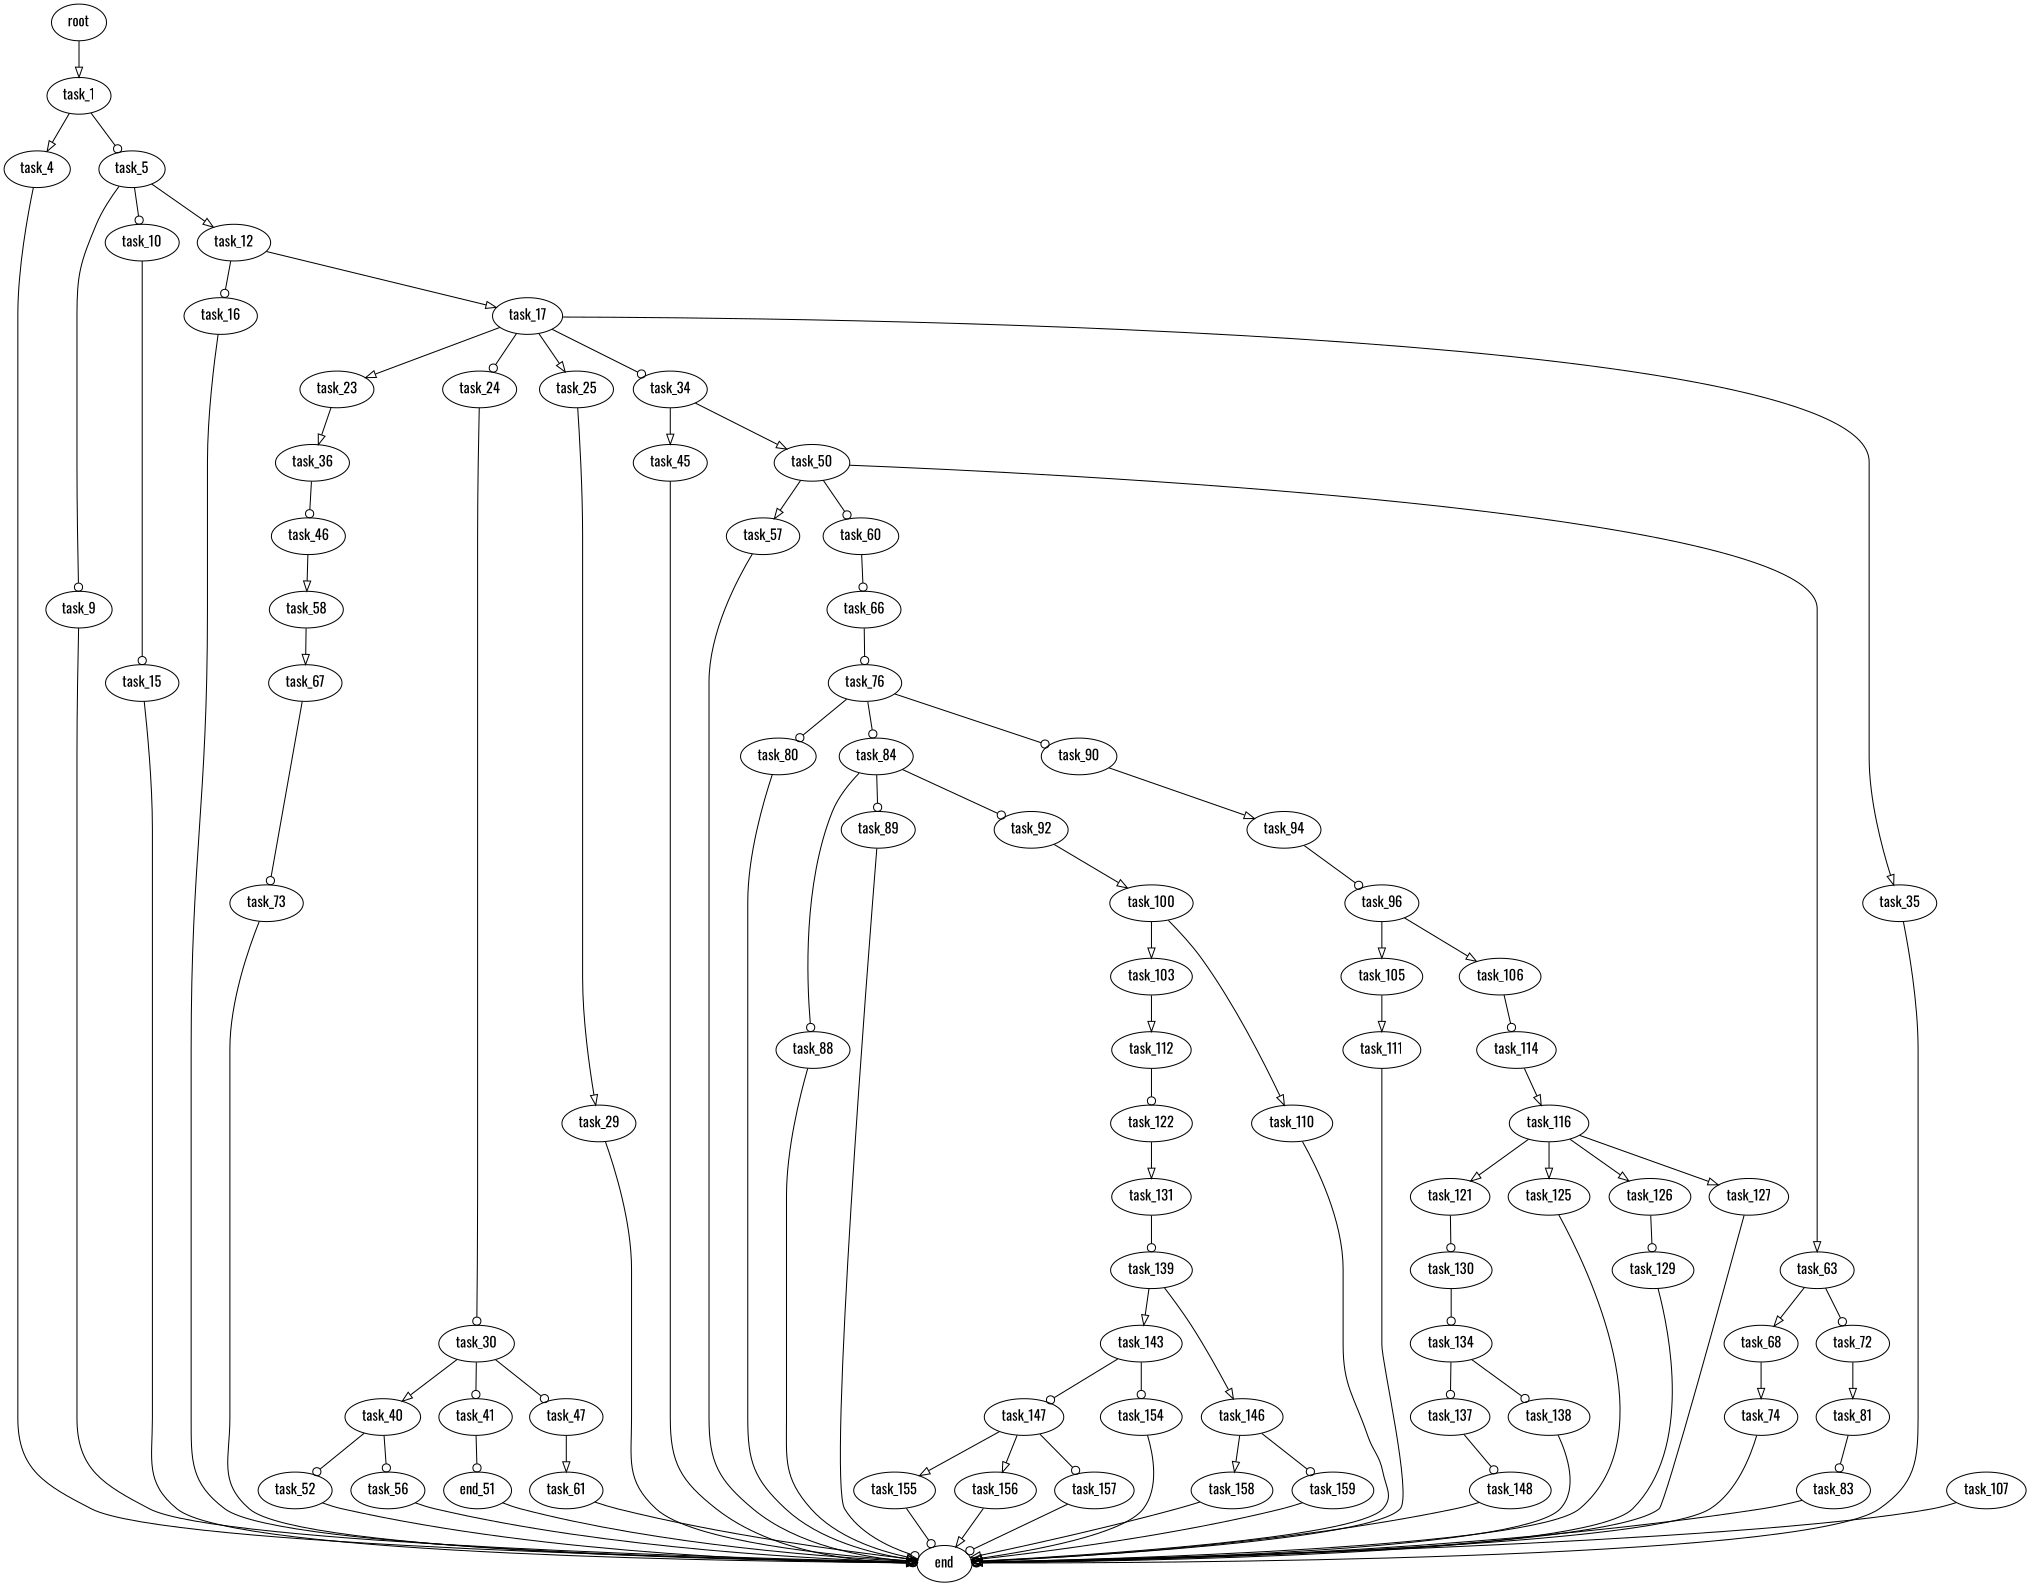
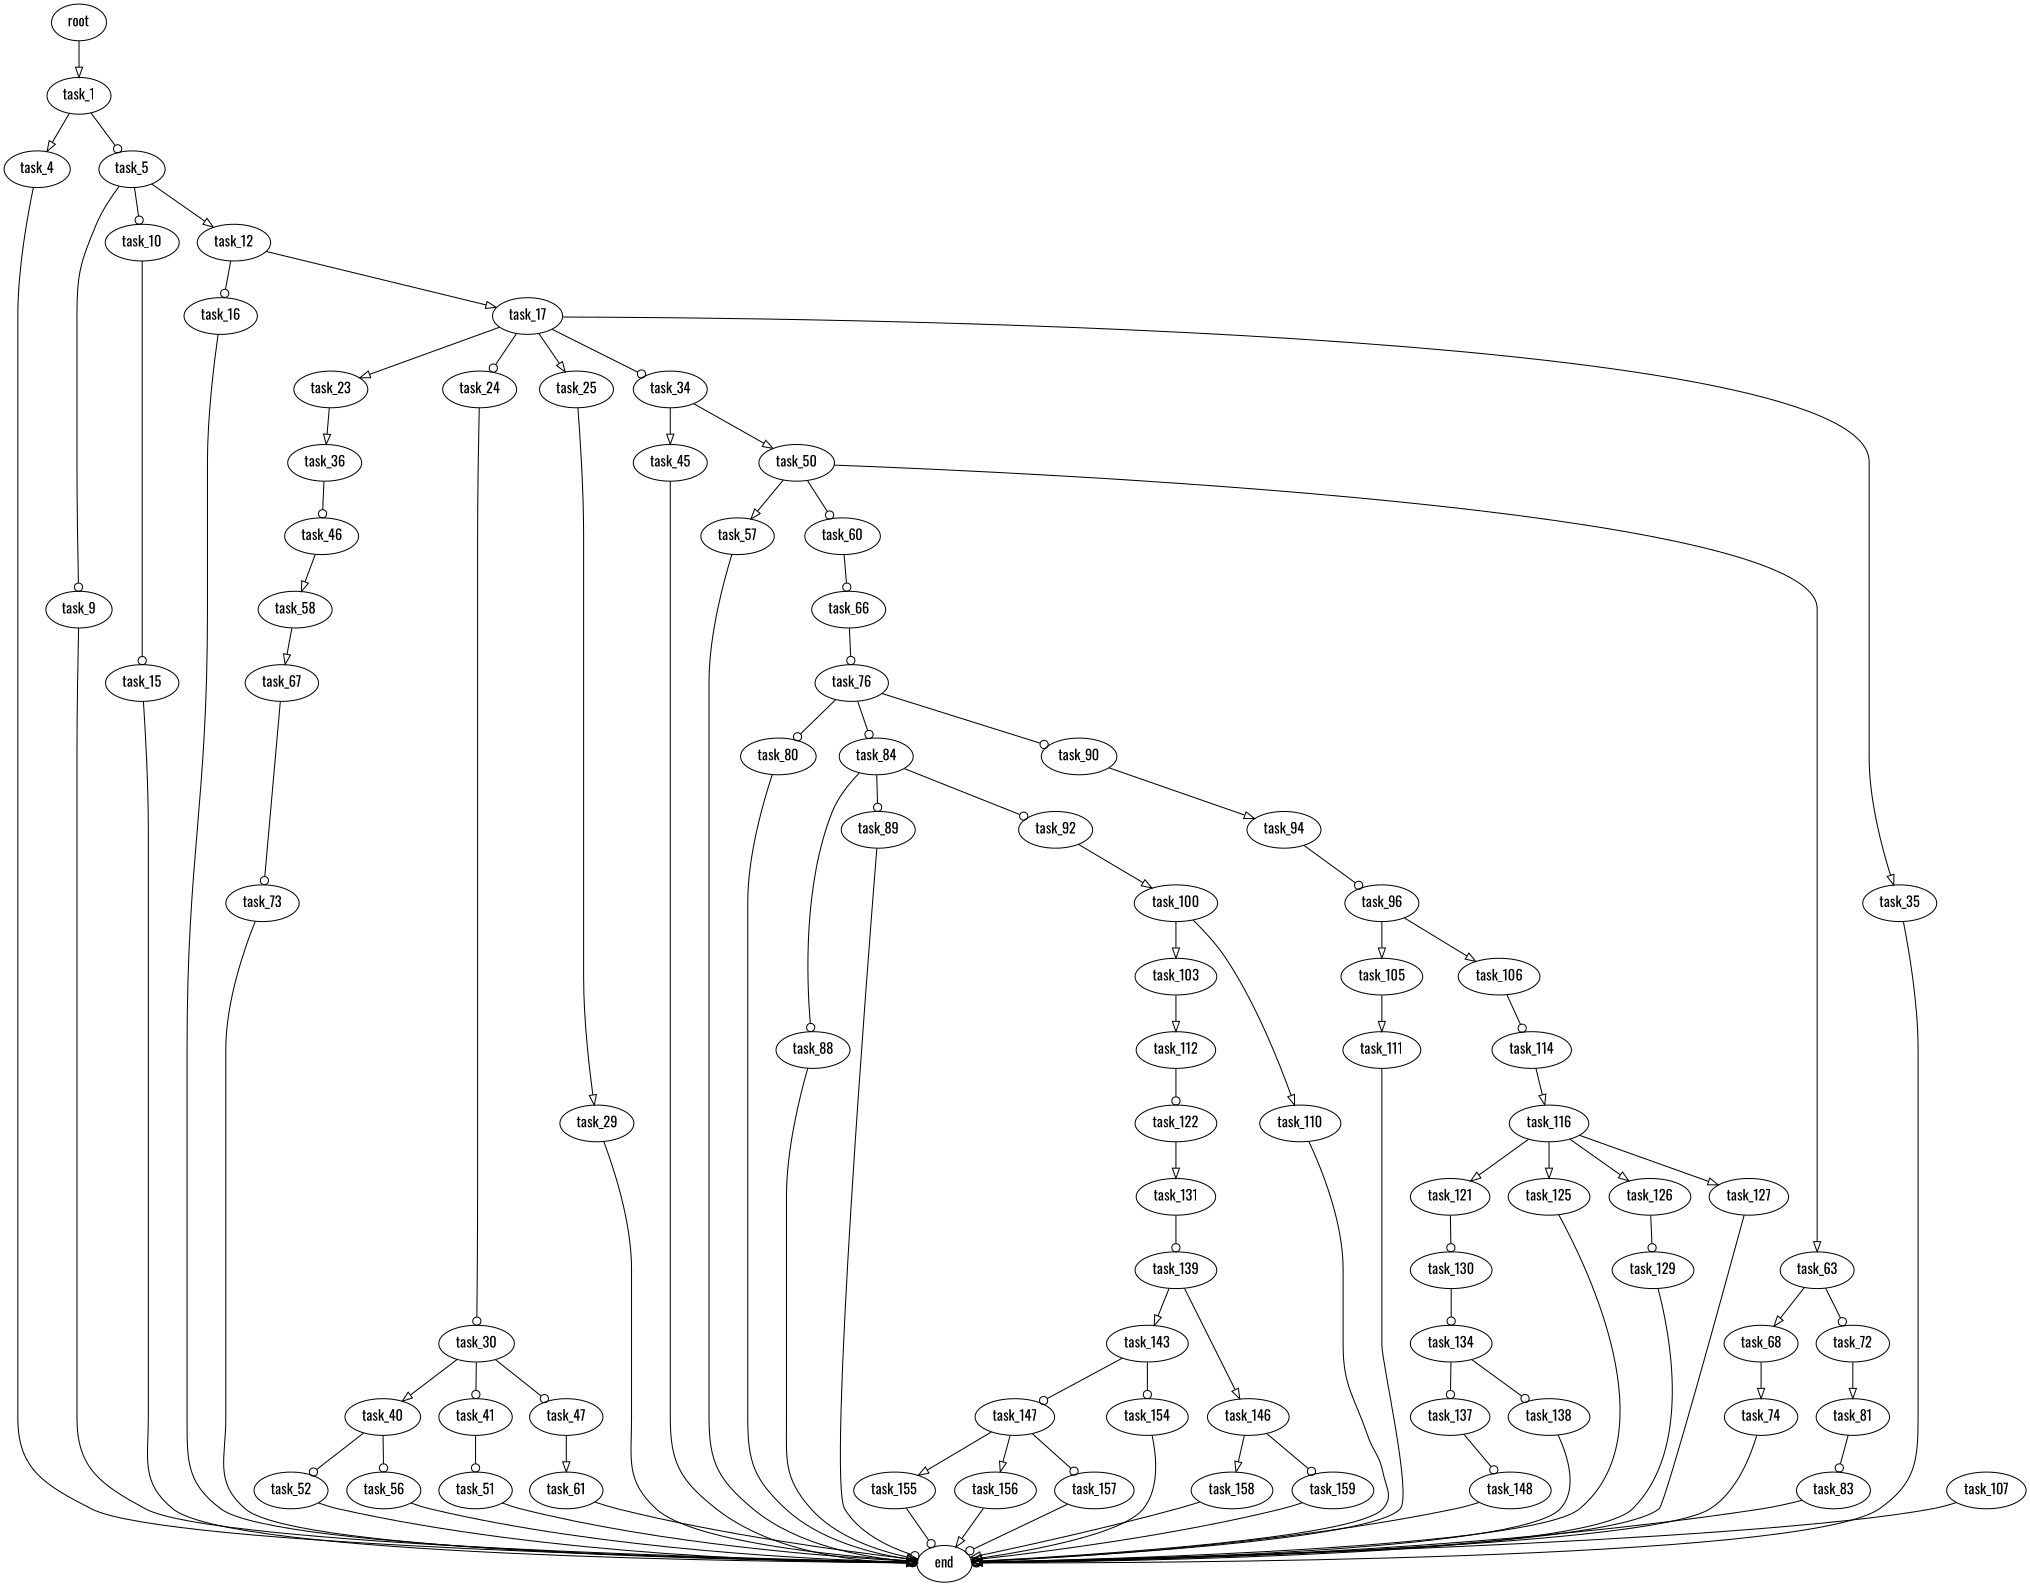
(478, 1490) -> (476, 1490)
